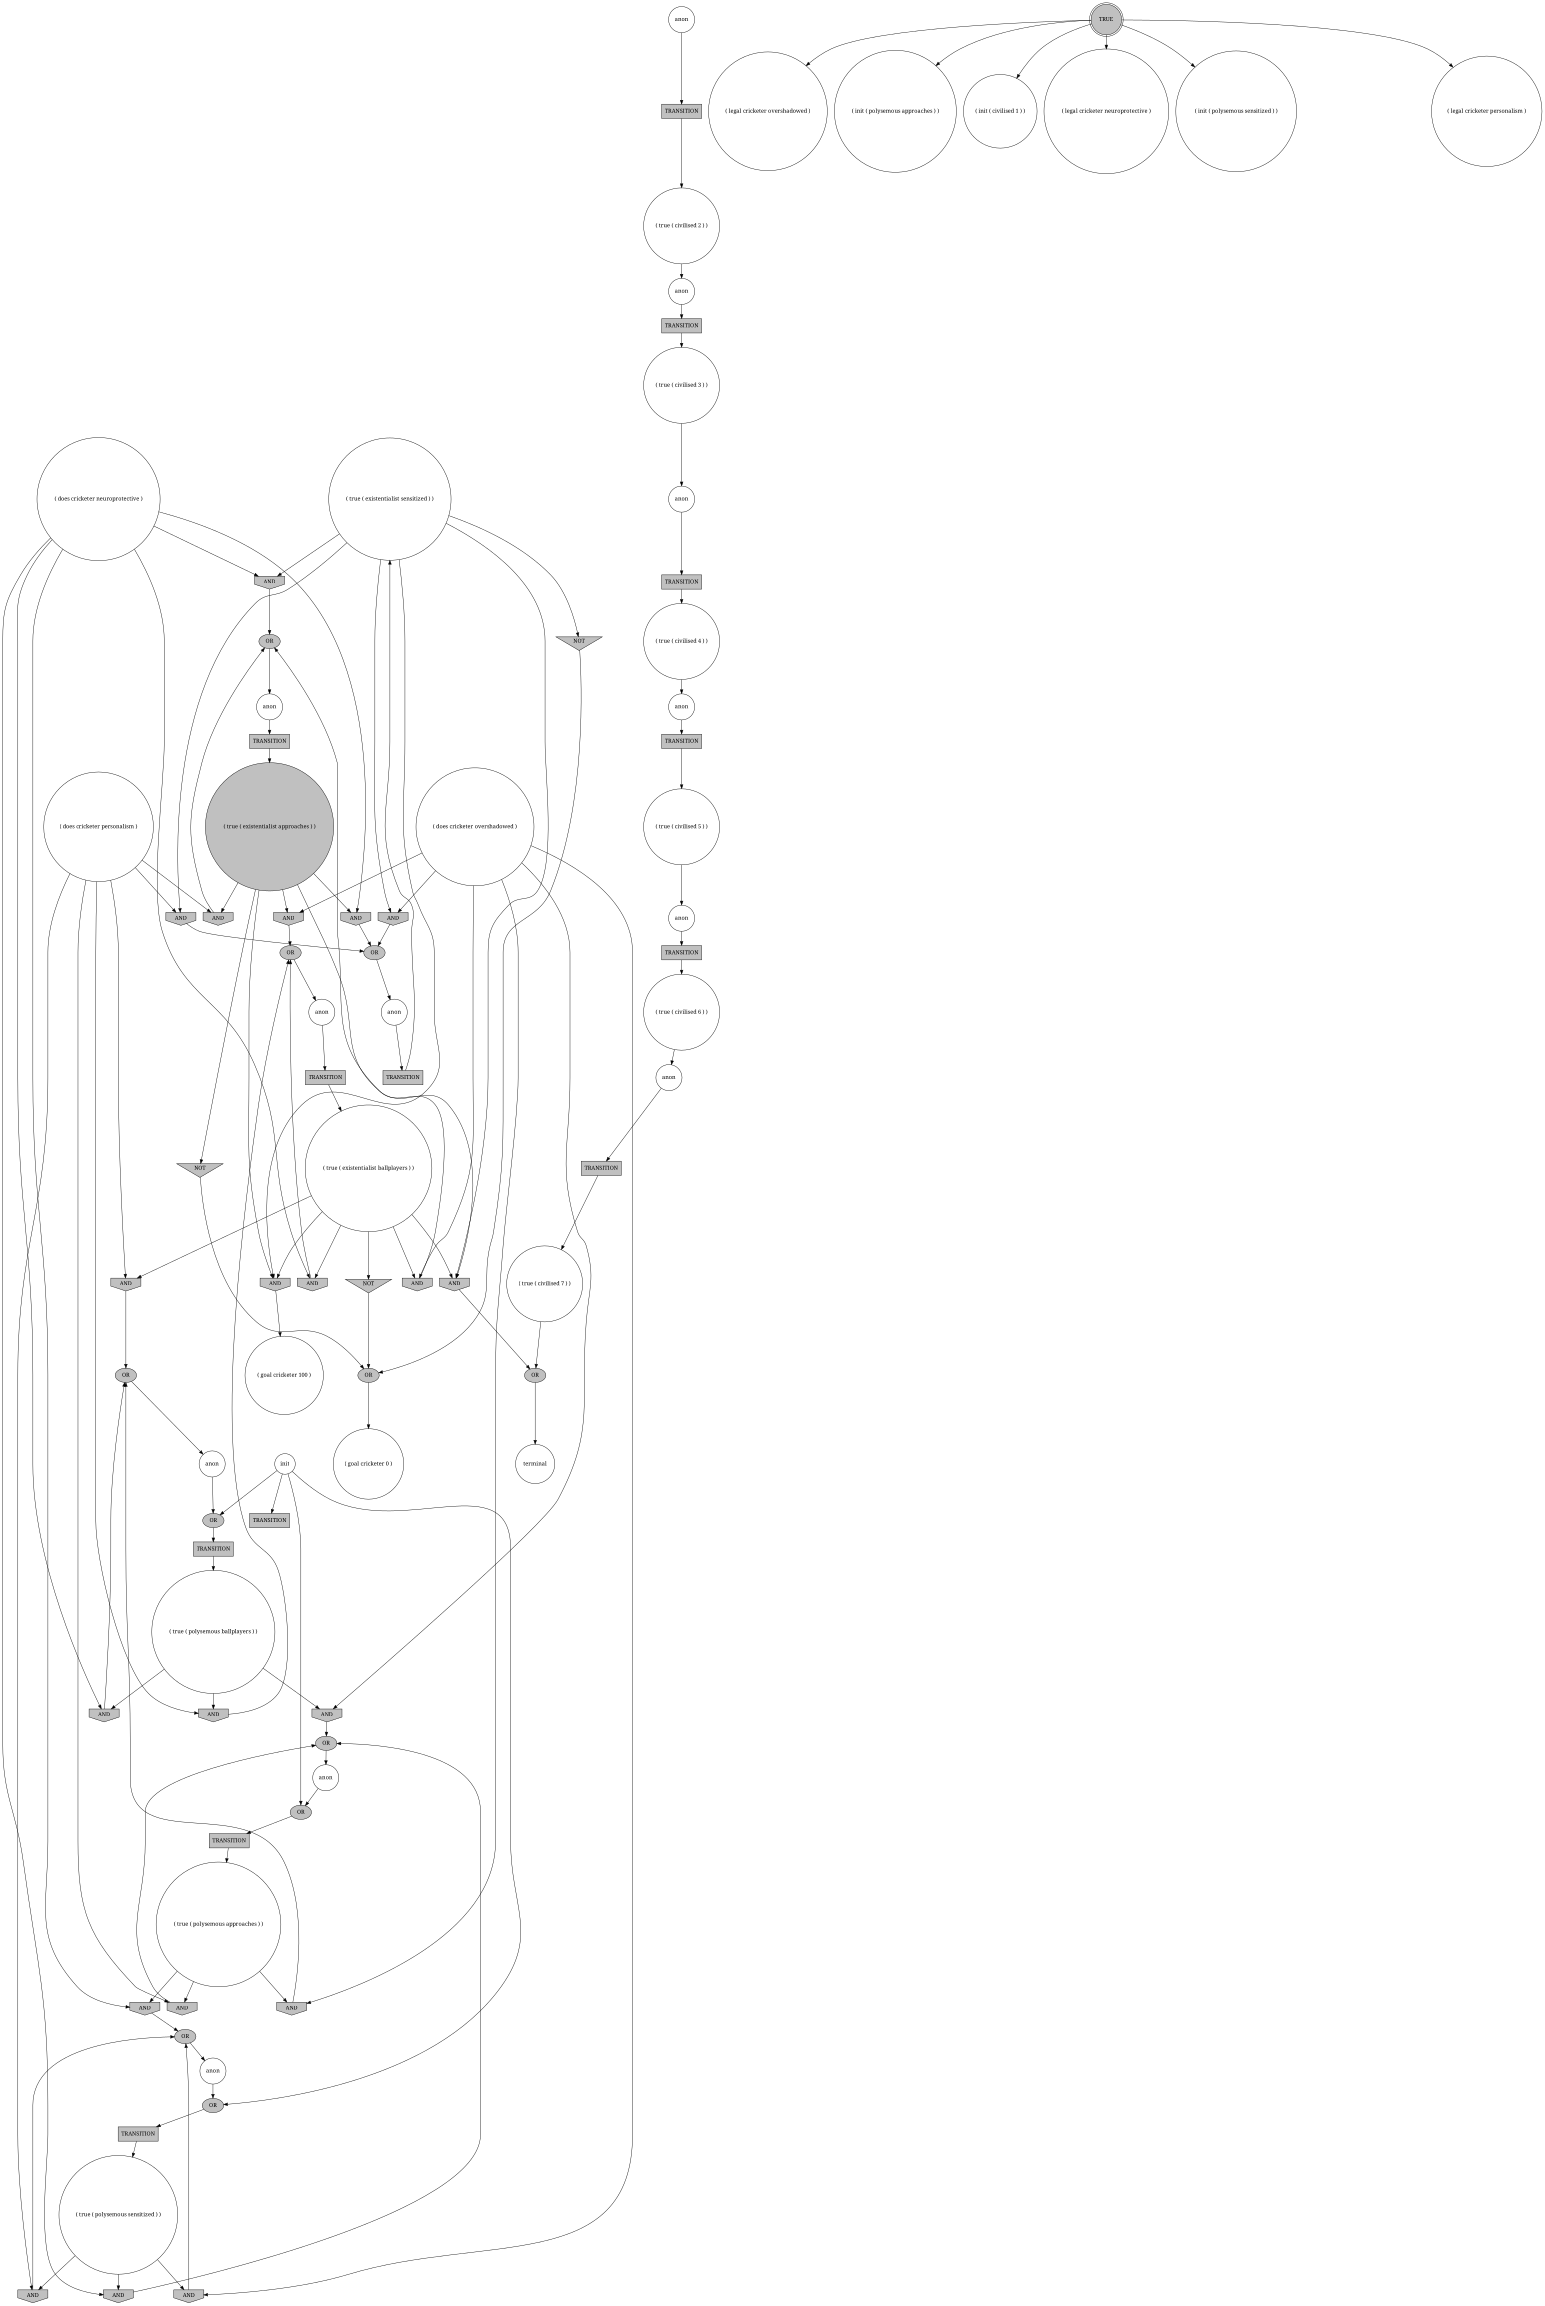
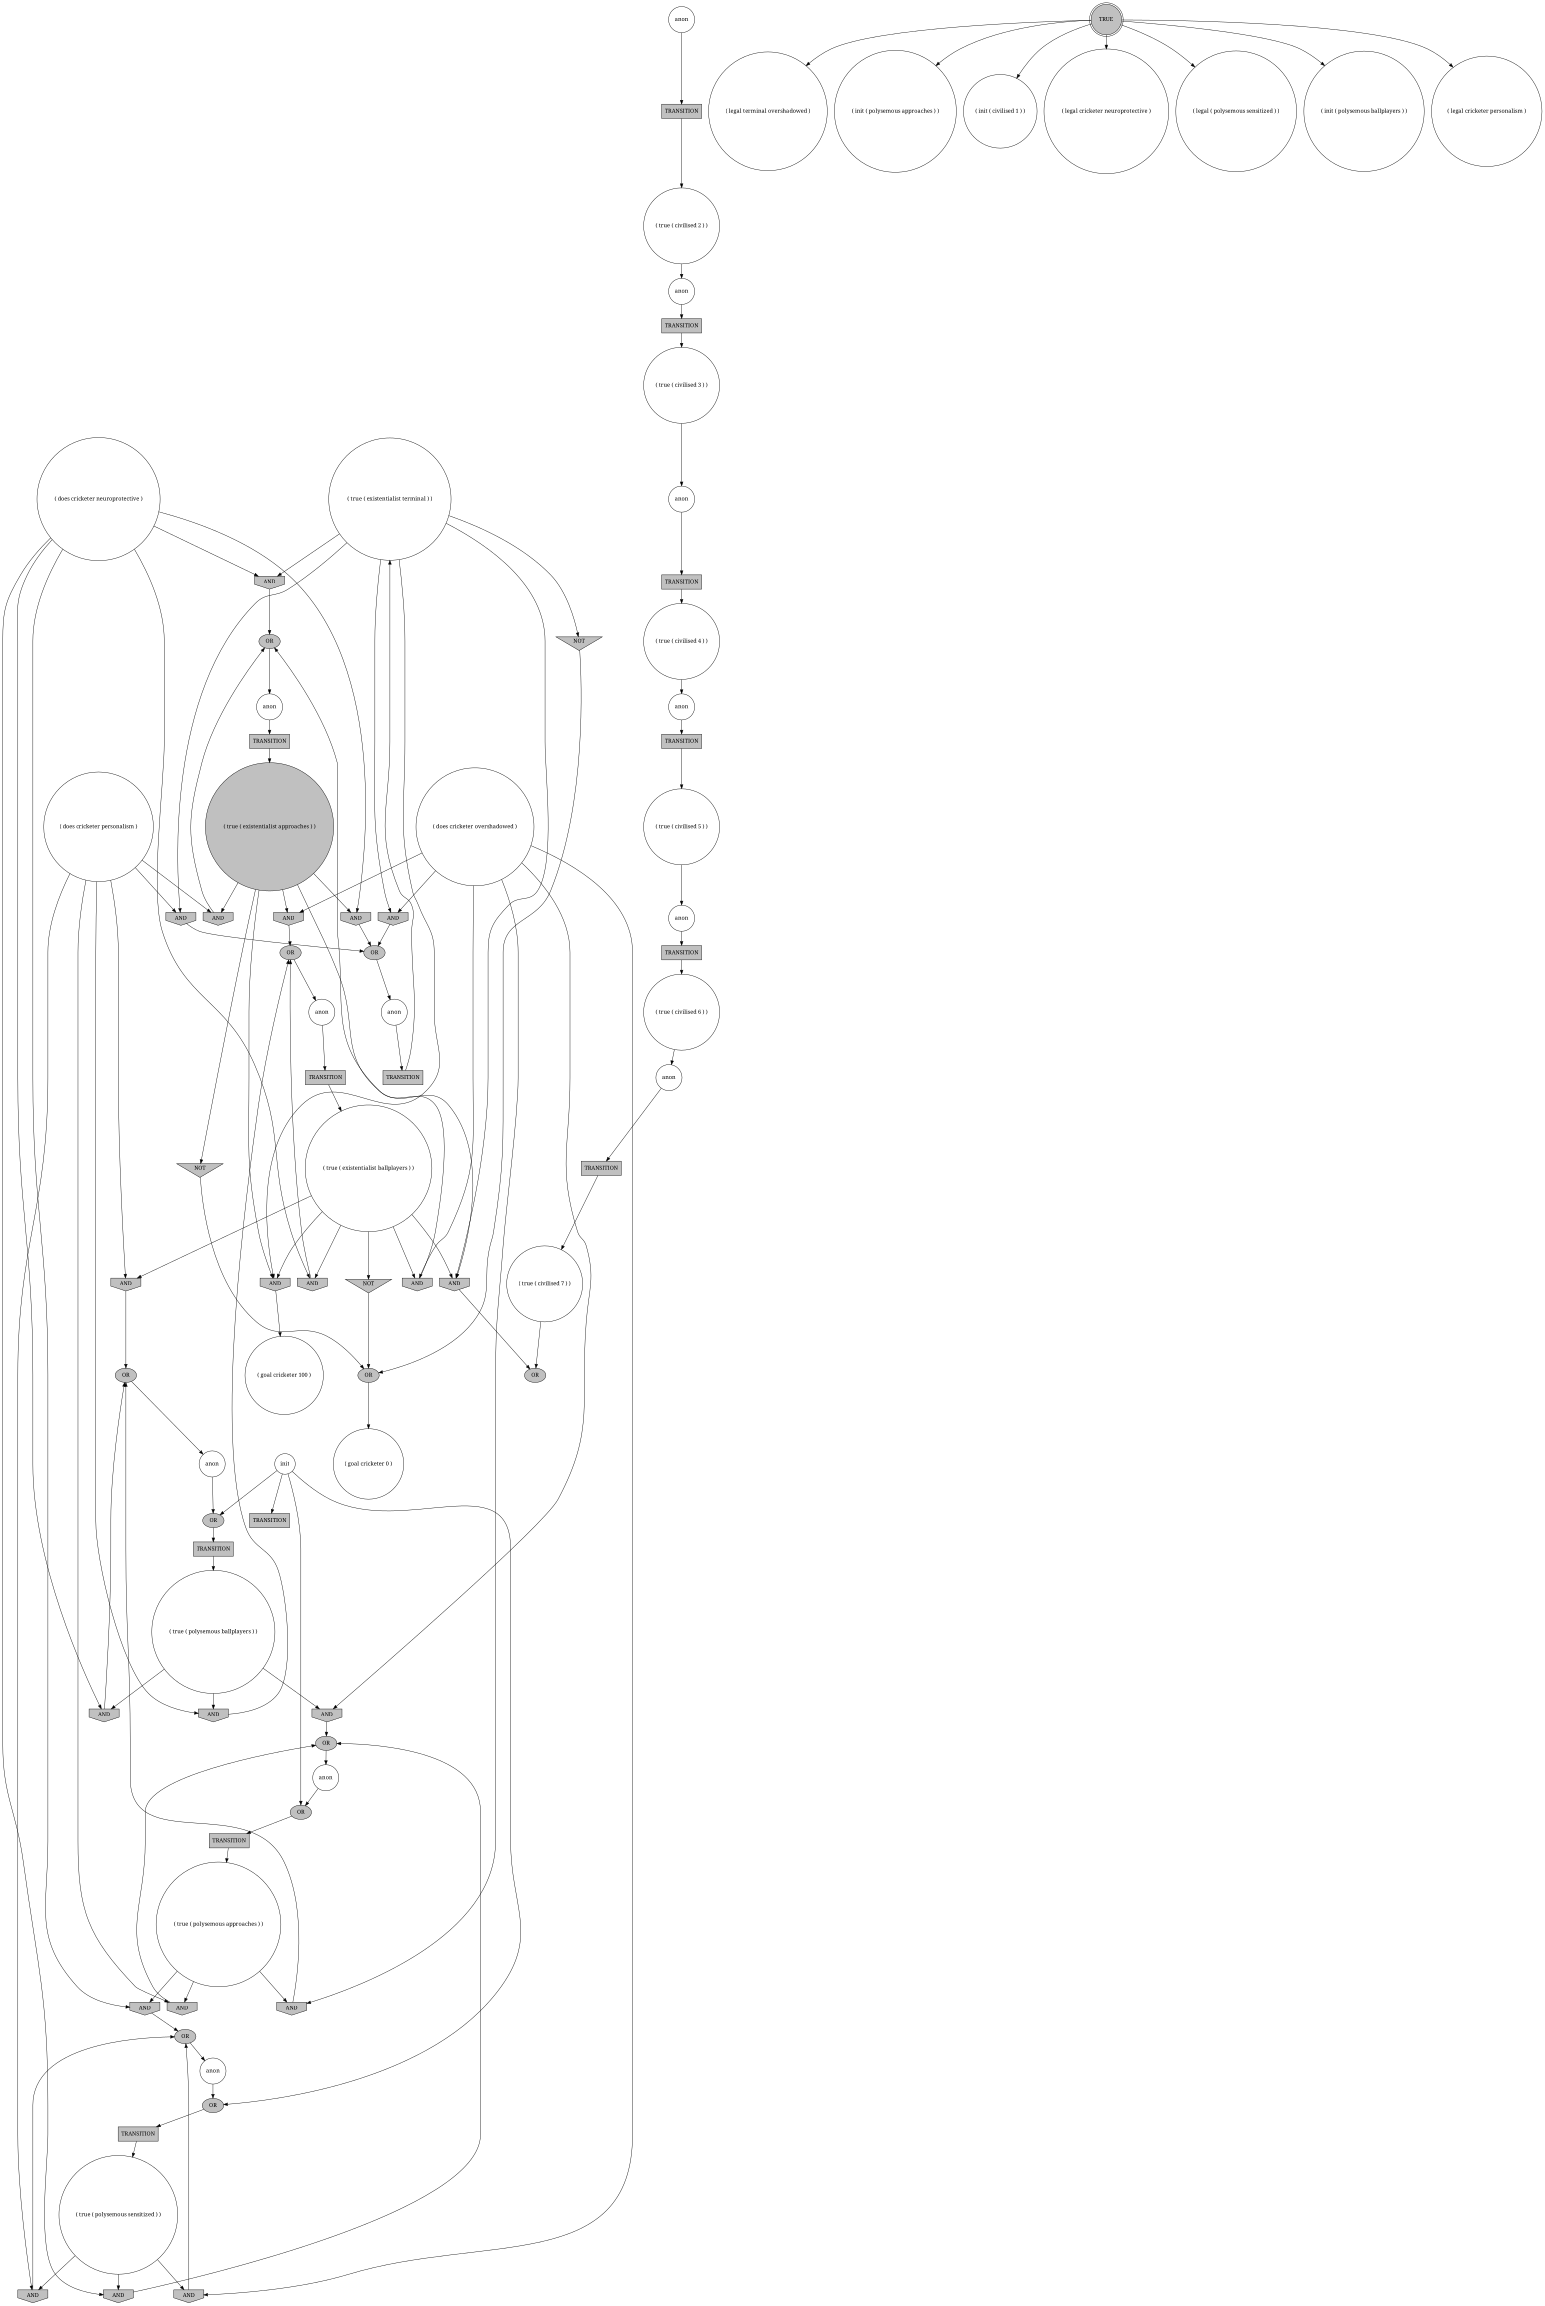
(768, 111) -> (768, 111)
(1236, 111) -> (1236, 111)
none -> (1364, 111)
(390, 499) -> (390, 499)
(535, 1464) -> none
